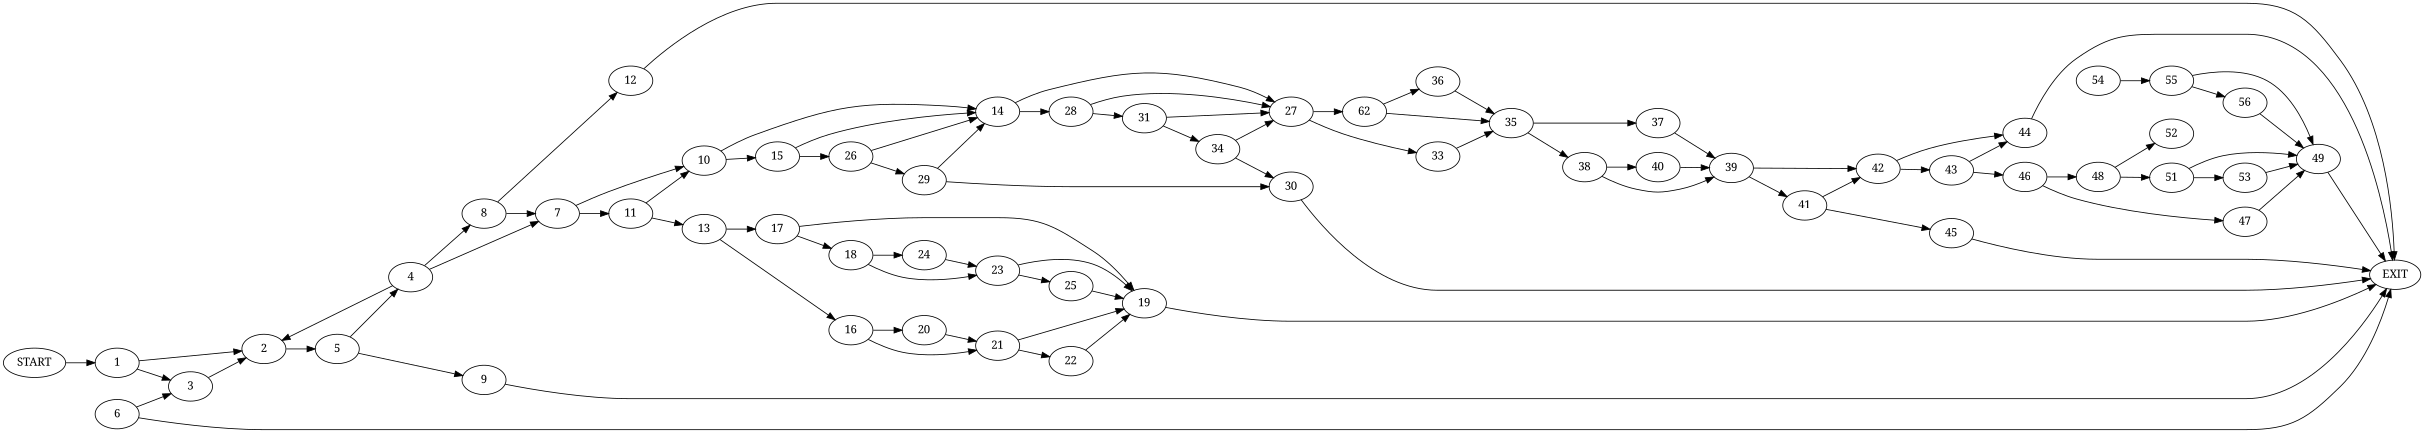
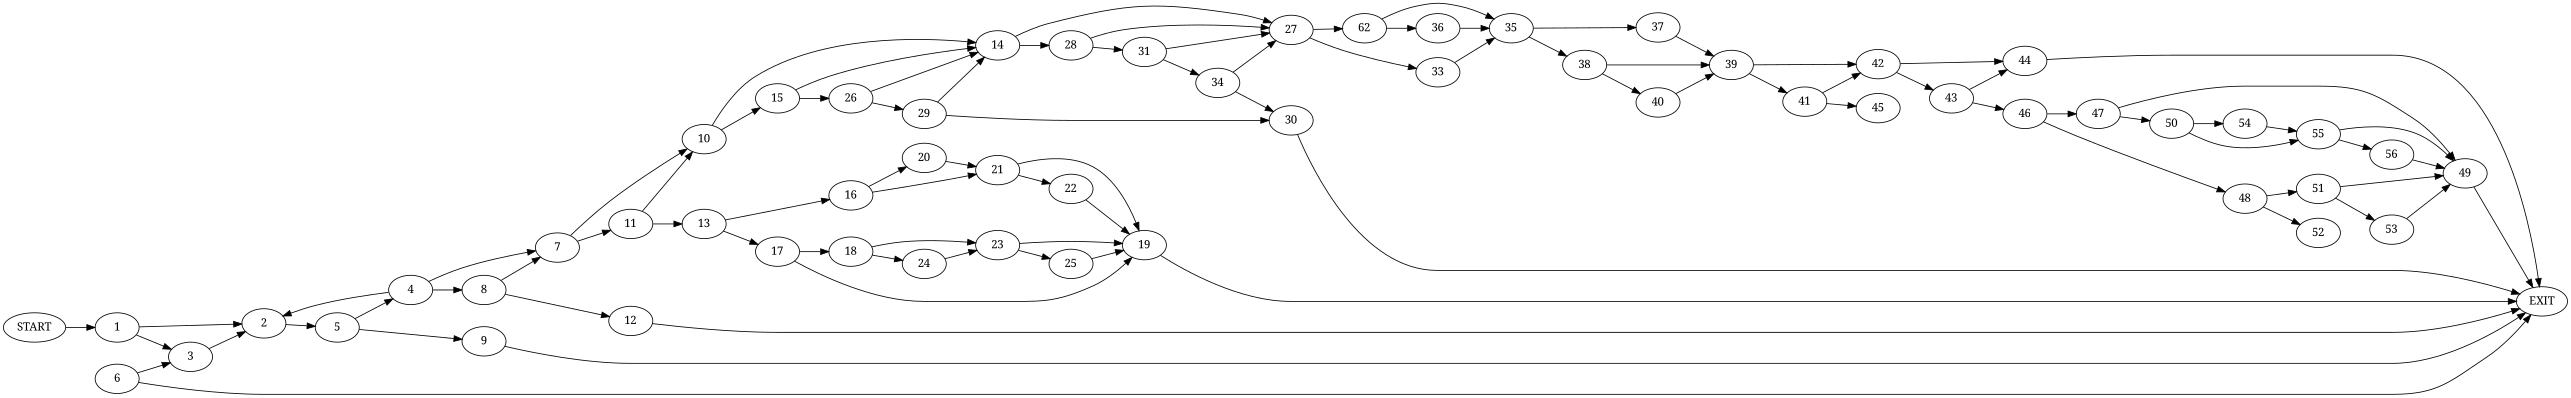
none -> (2172, 124)
(2166, 259) -> none
